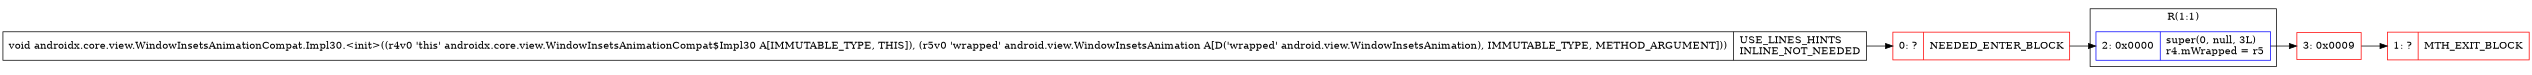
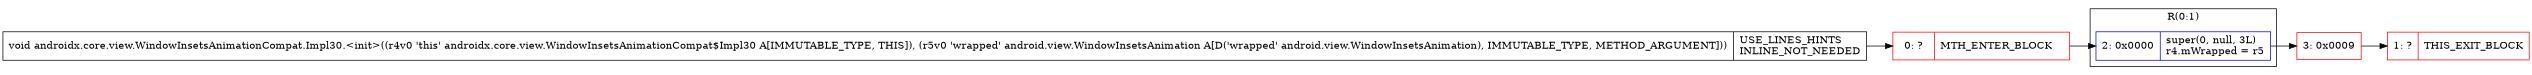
(2183, 17) -> (2183, 17)
(1997, 46) -> (1997, 46)
(2474, 46) -> (2474, 46)
